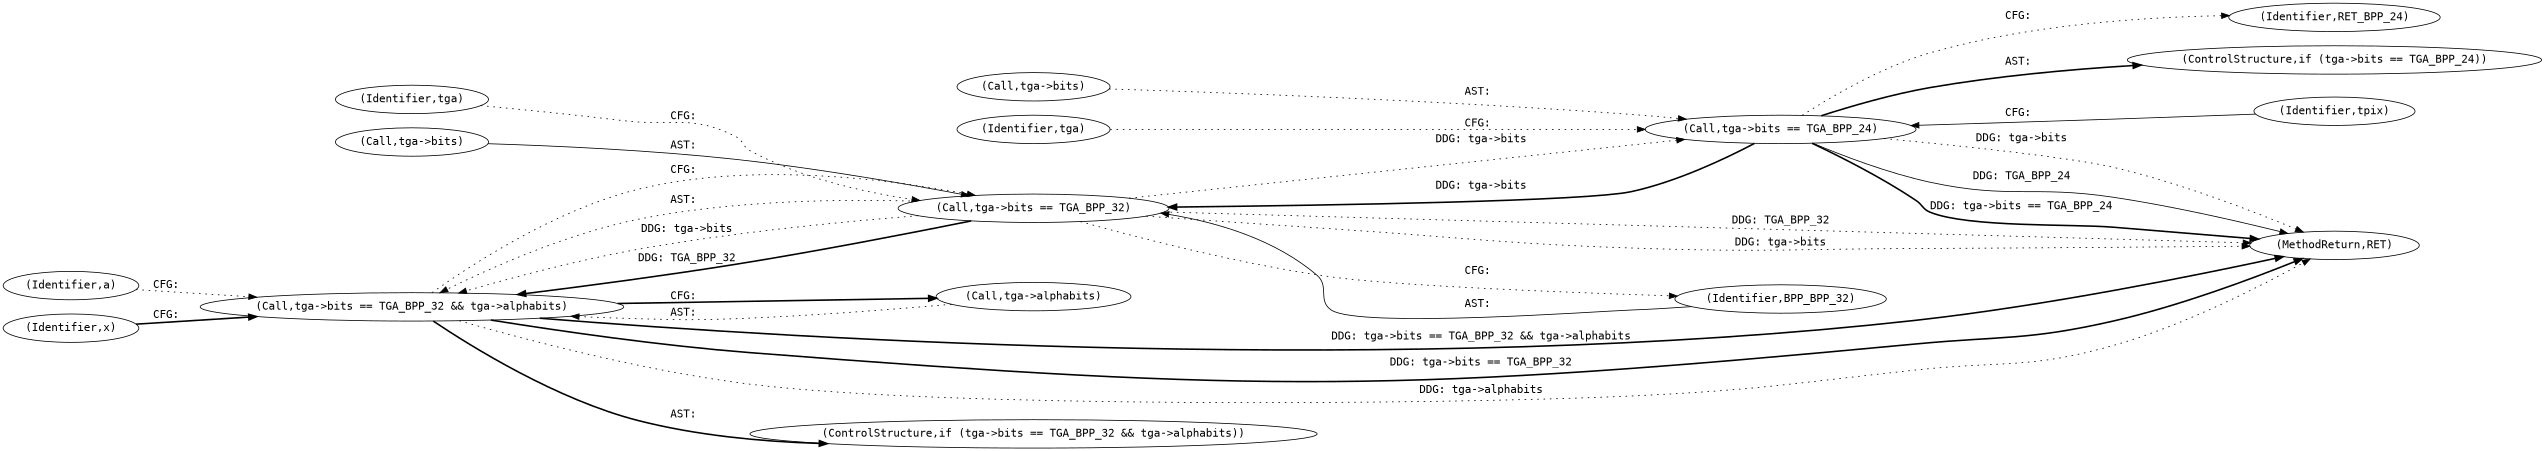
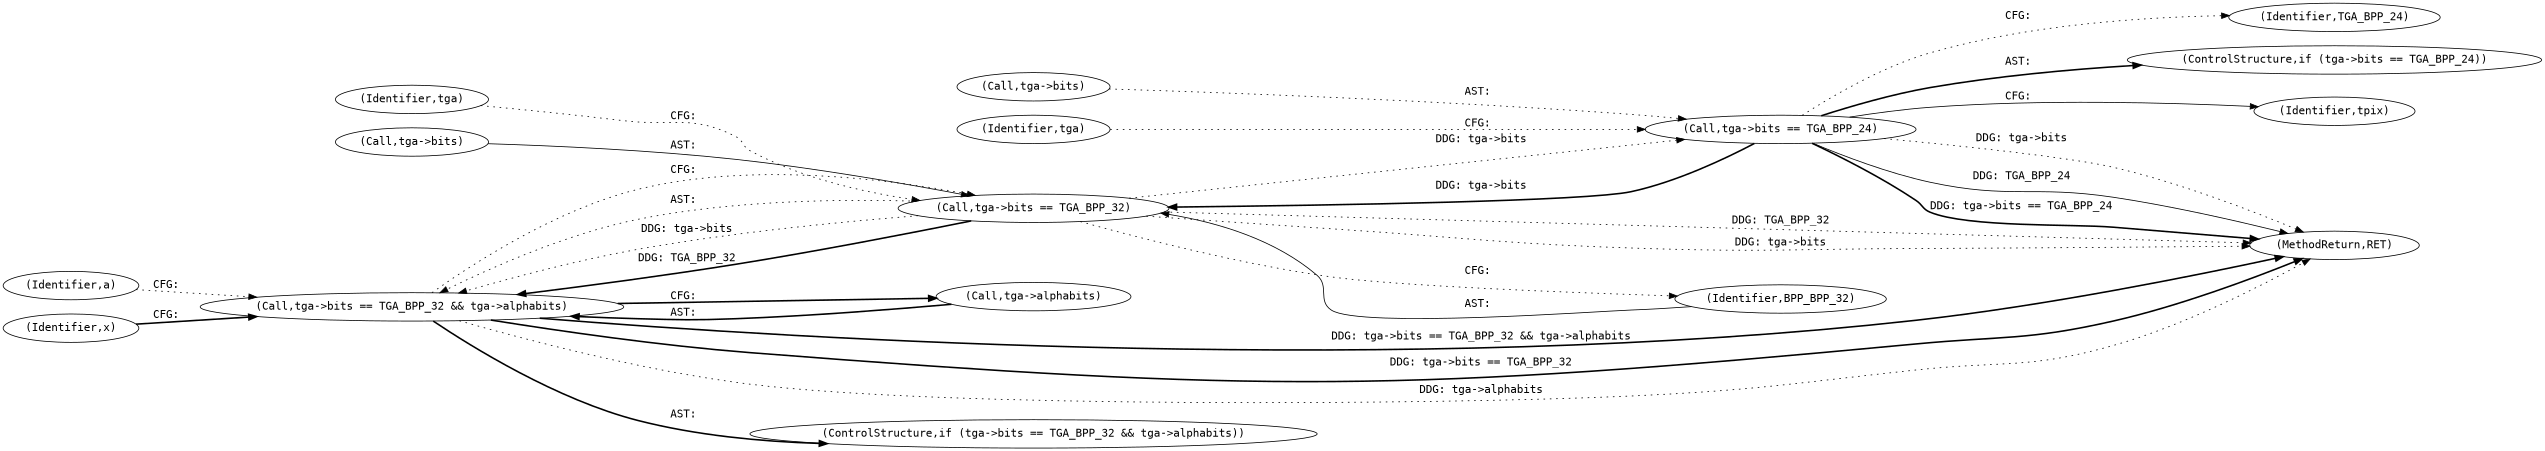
(2334, 17) -> (2334, 17)
(2087, 120) -> (2050, 103)
(765, 317) -> (765, 317)
